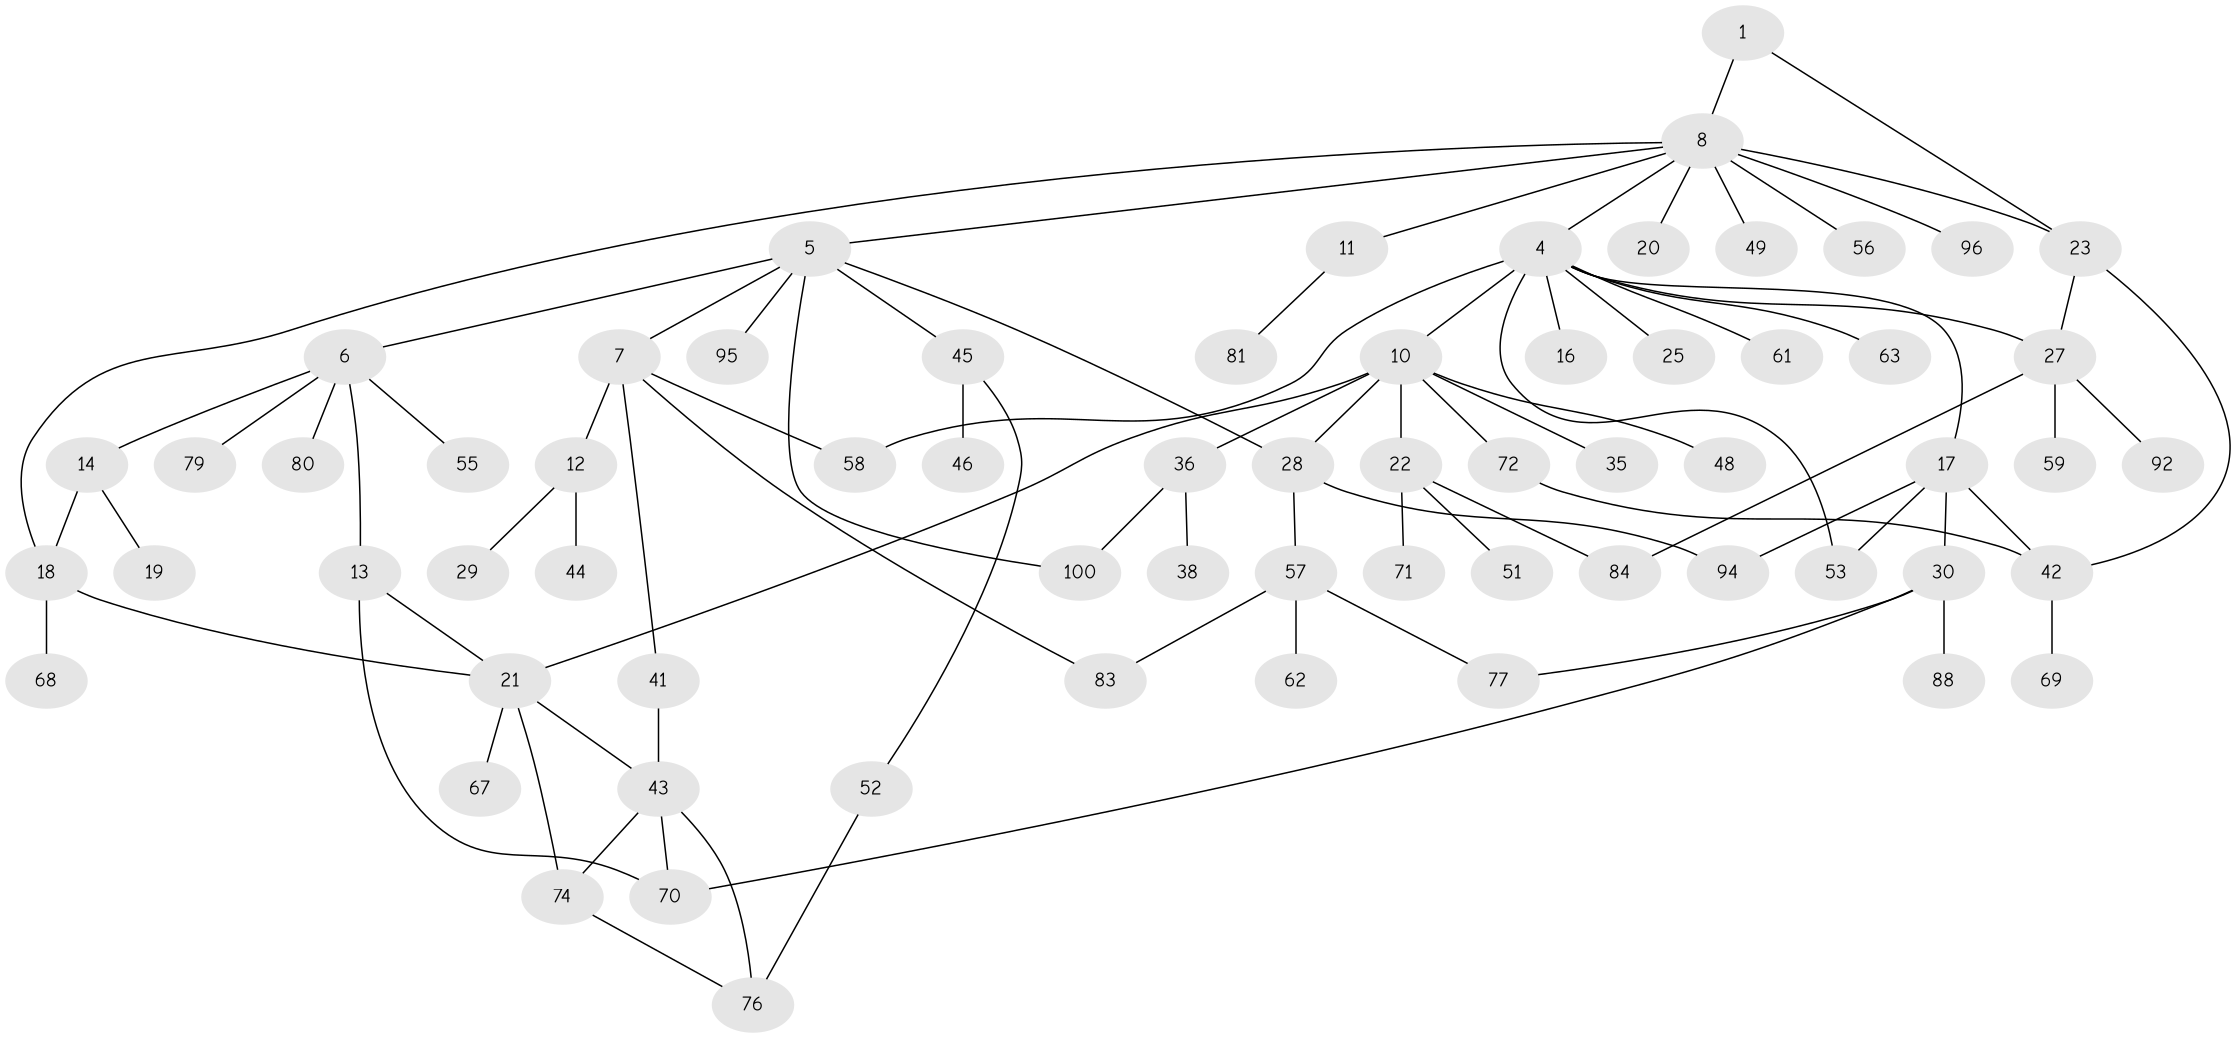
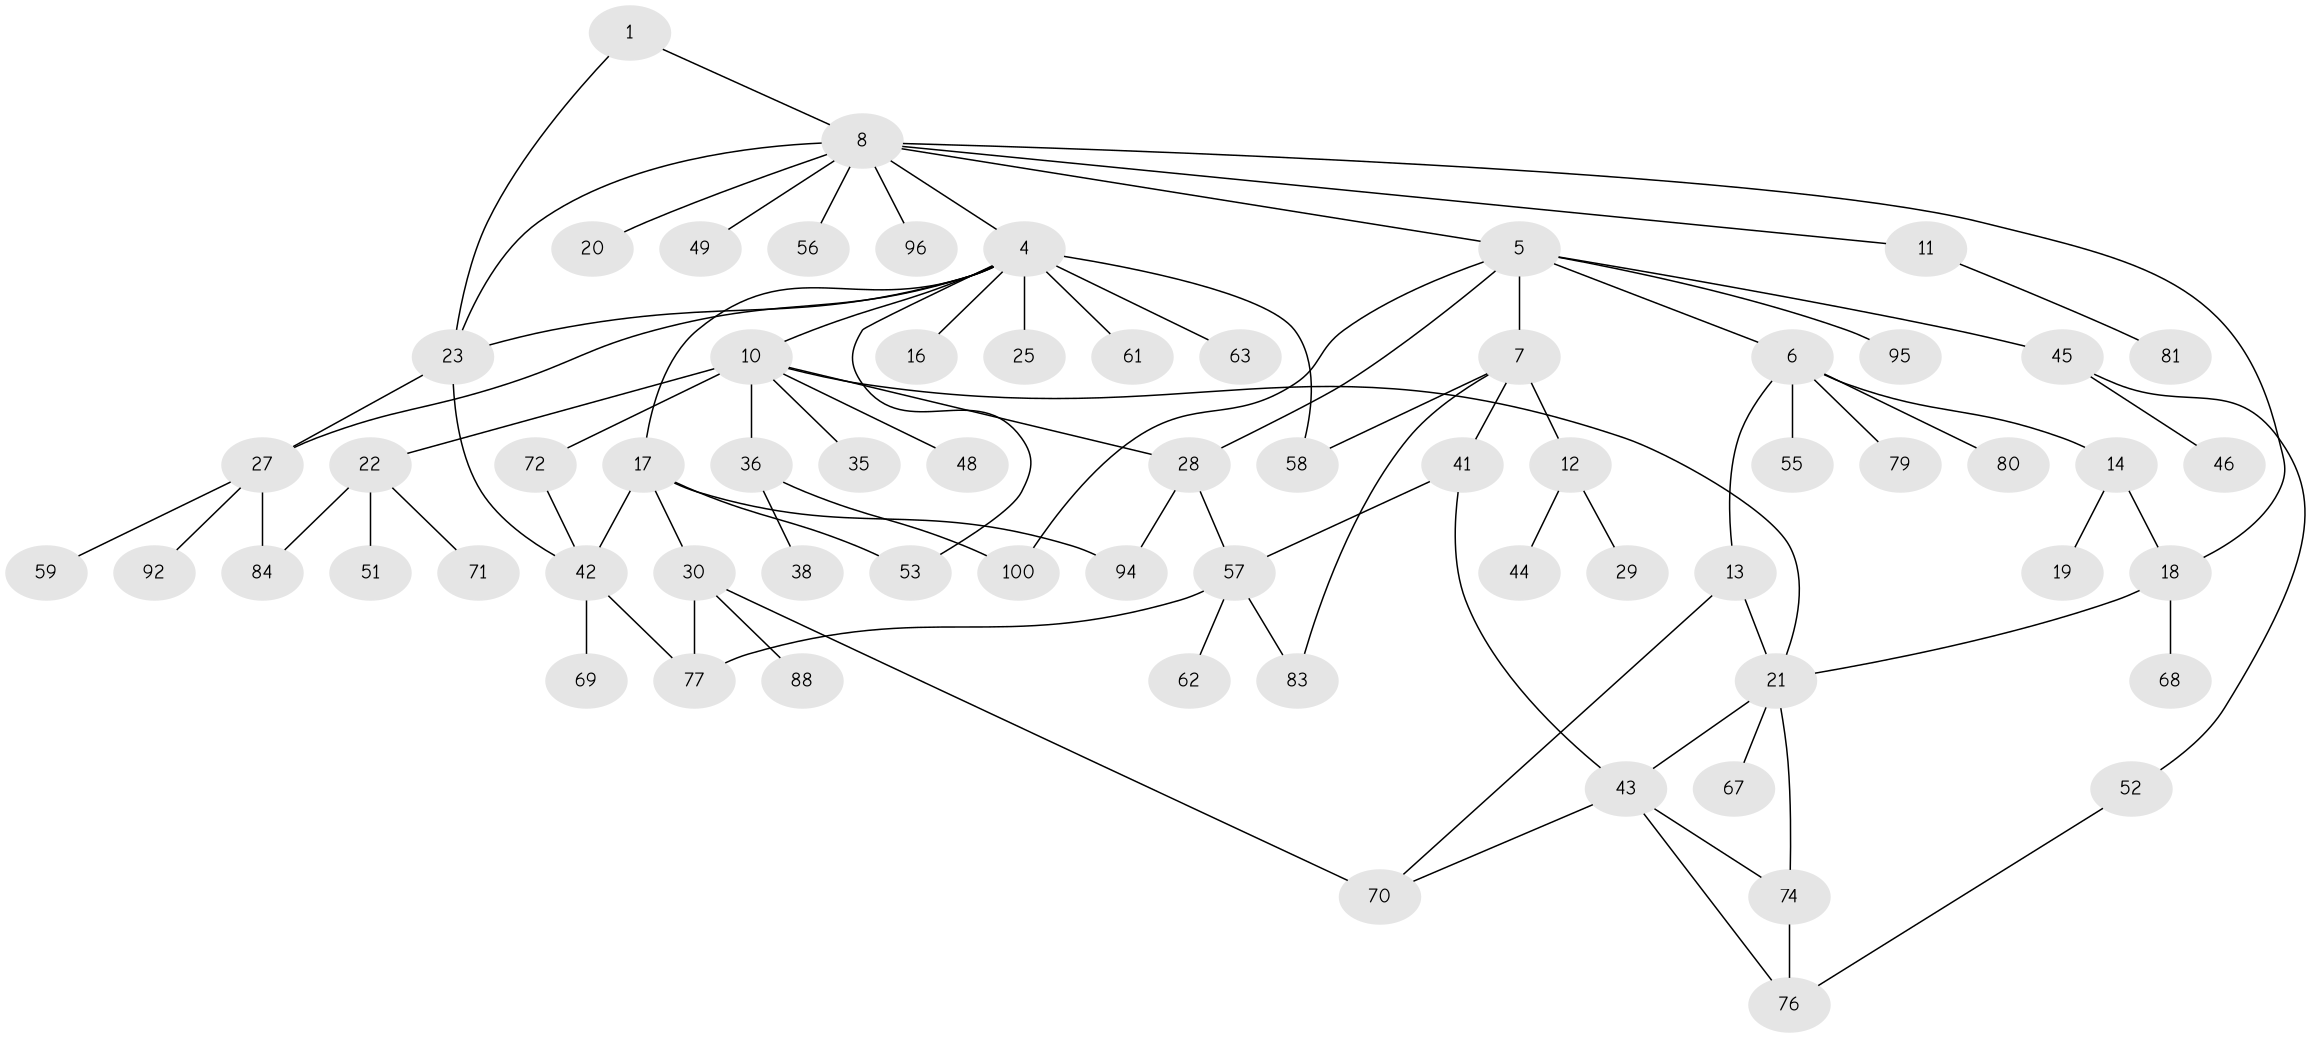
none -> (679, 313)
none -> (1344, 521)
none -> (640, 627)
